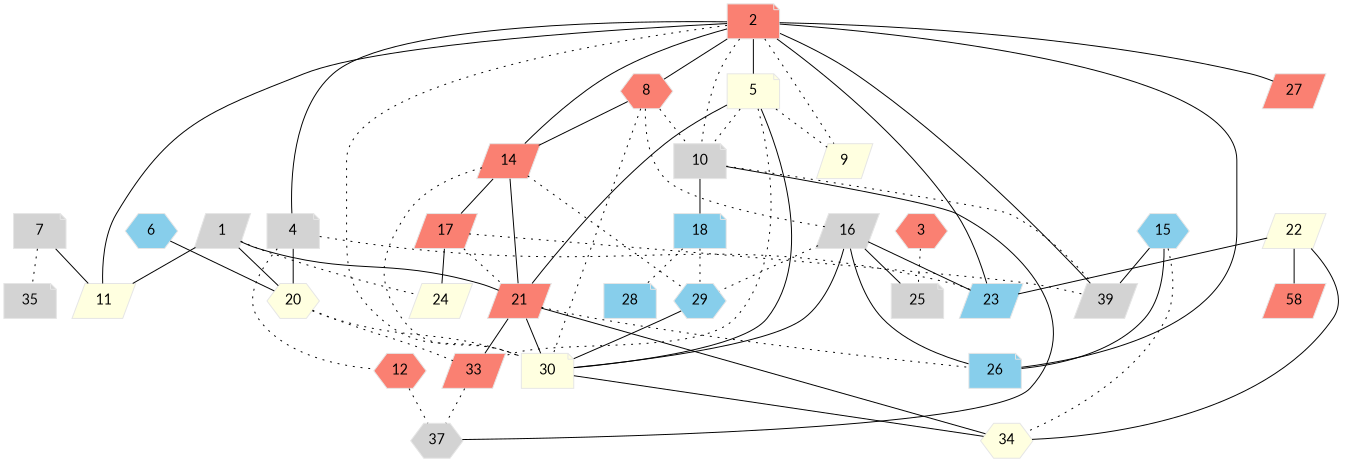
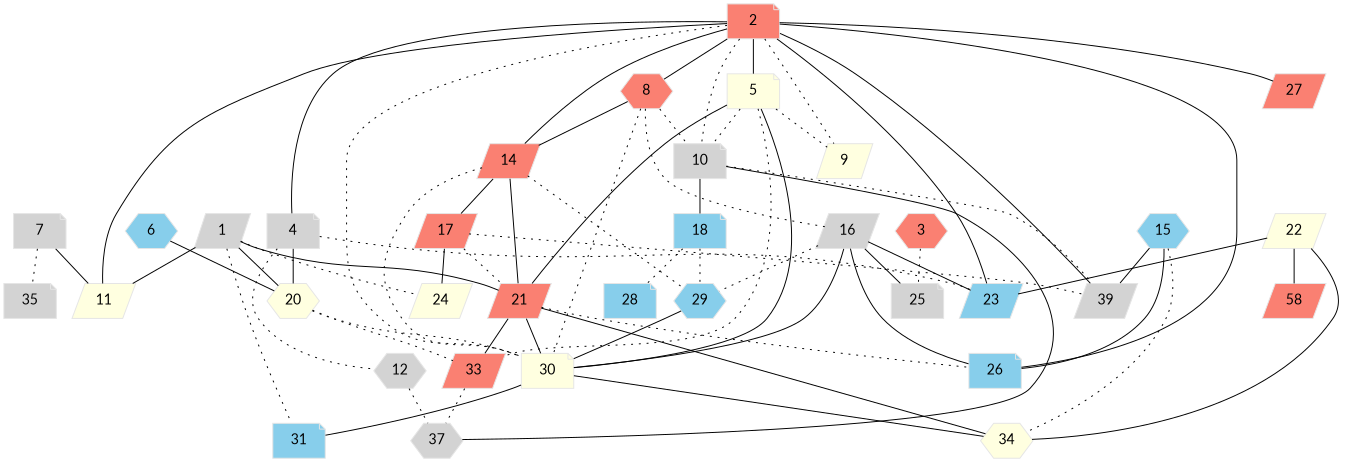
(400, 371) -> (400, 371)
none -> (299, 441)
